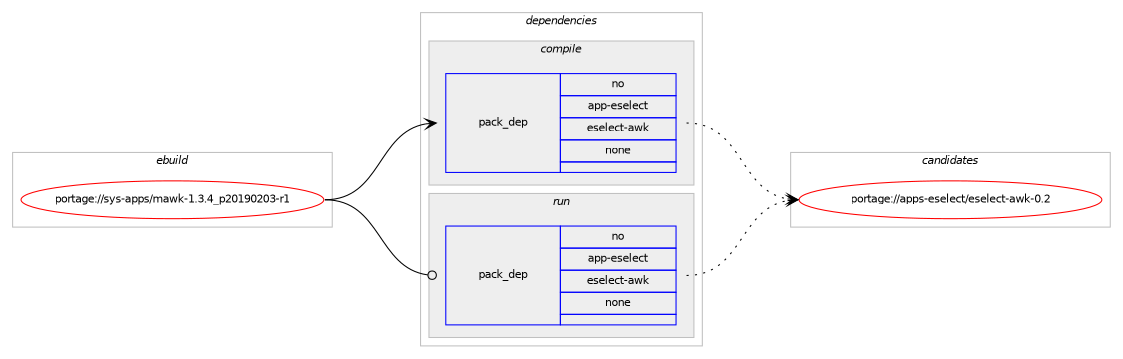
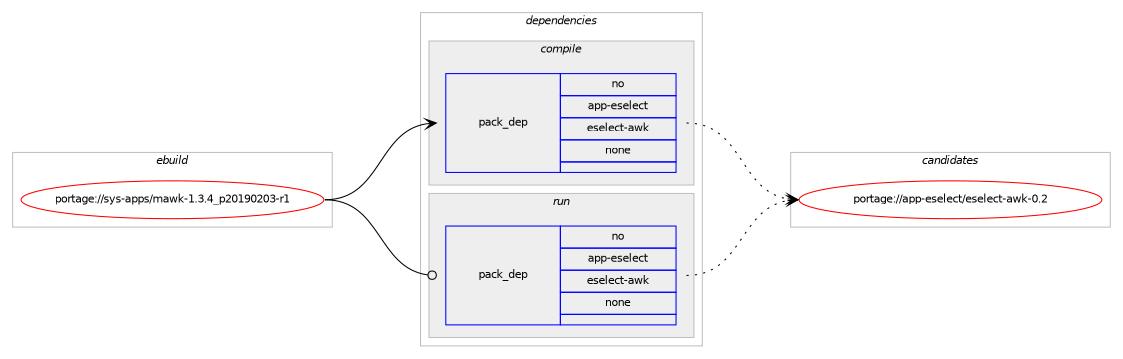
(950, 200) -> (950, 200)
